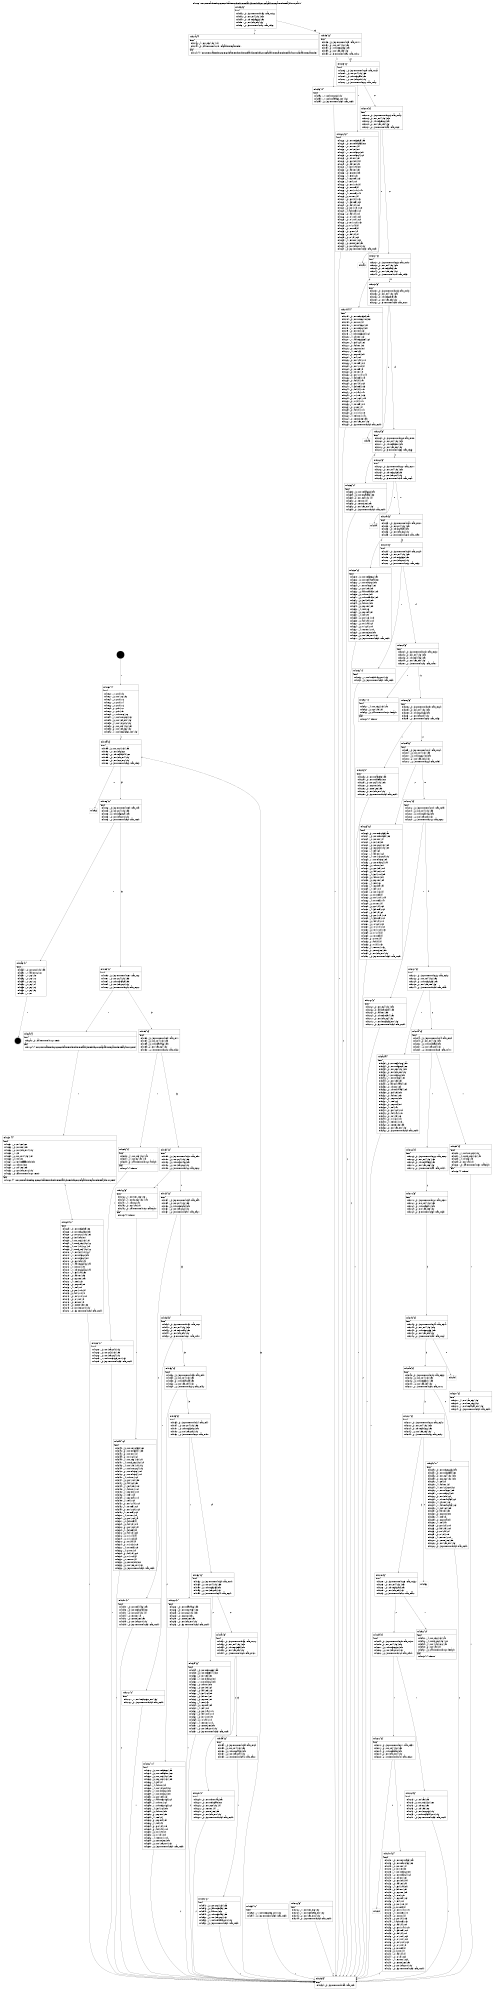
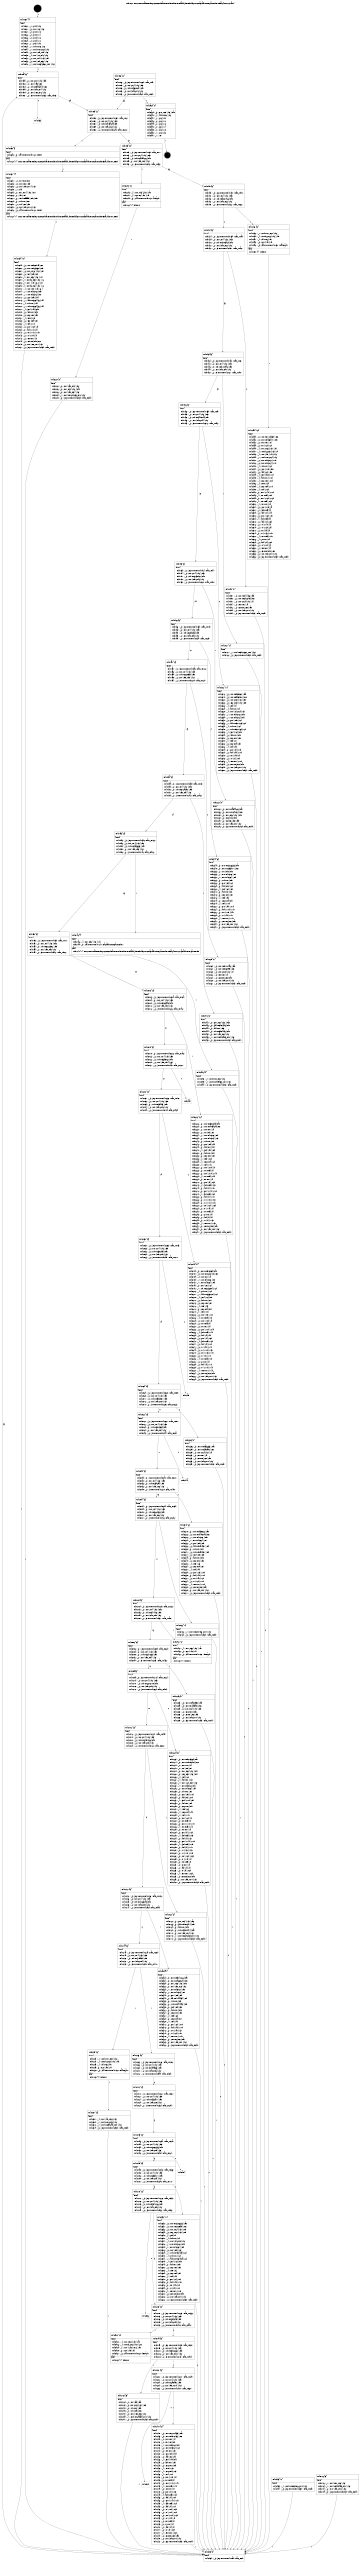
(121, 782) -> (73, 103)
none -> (160, 815)
